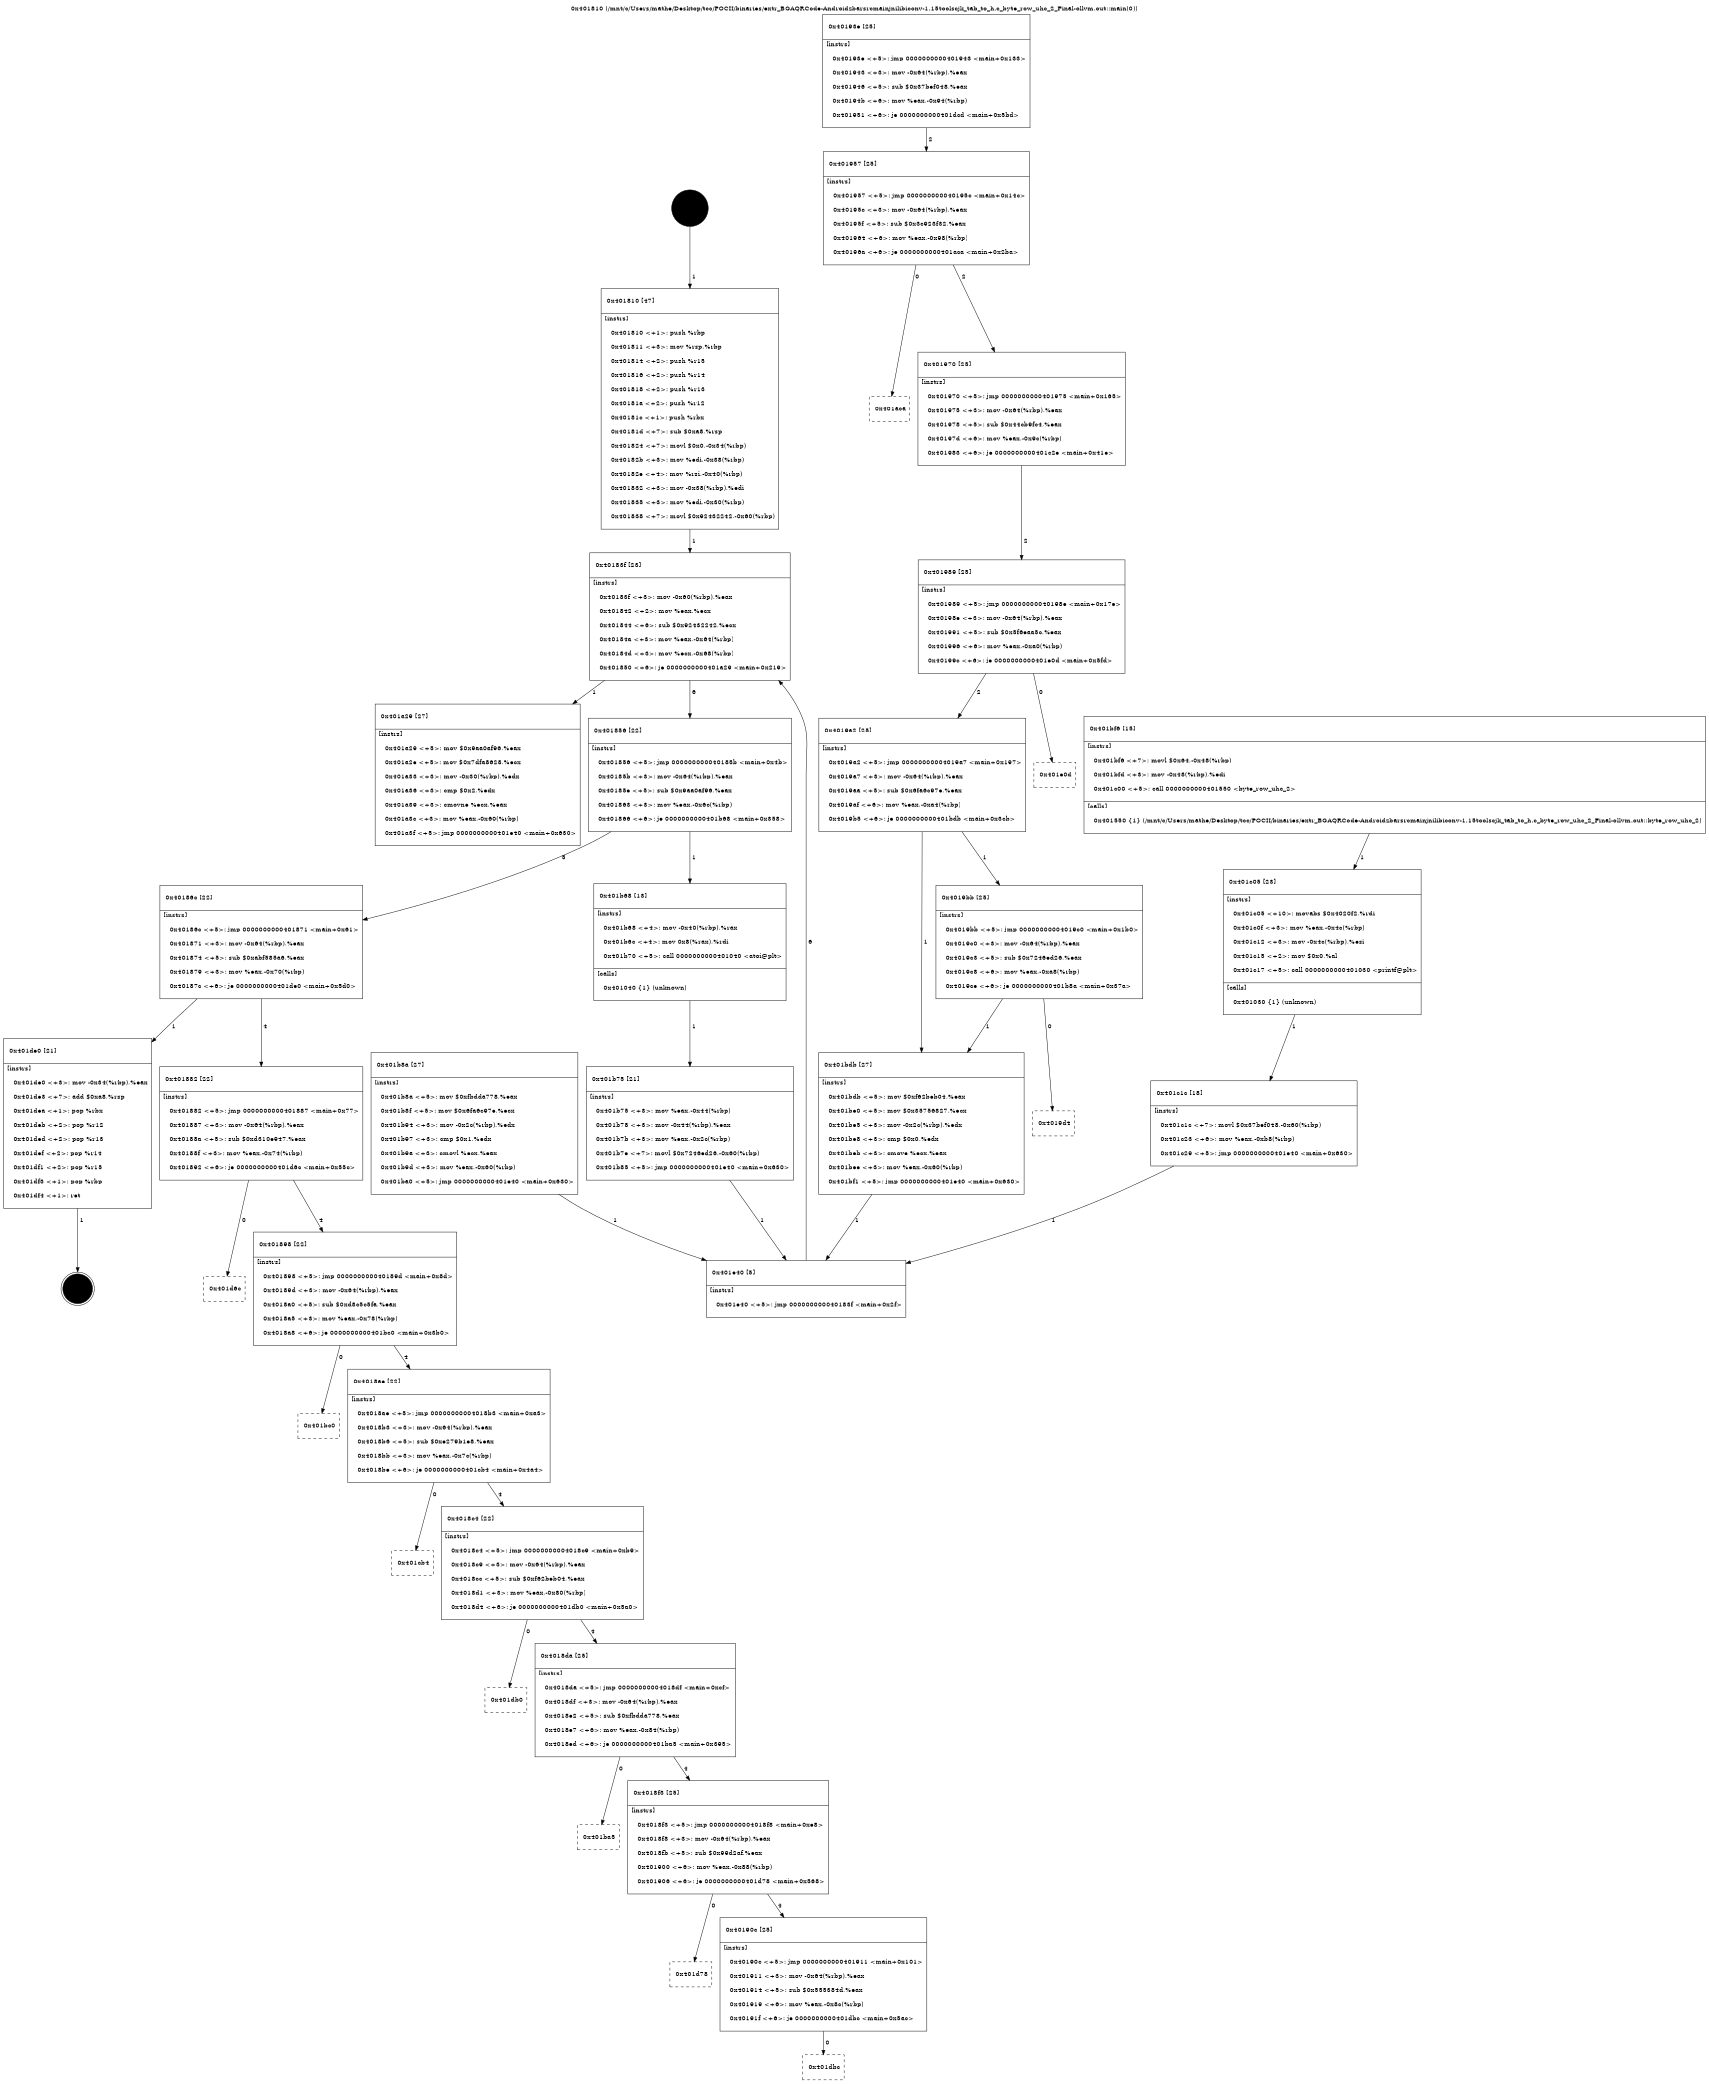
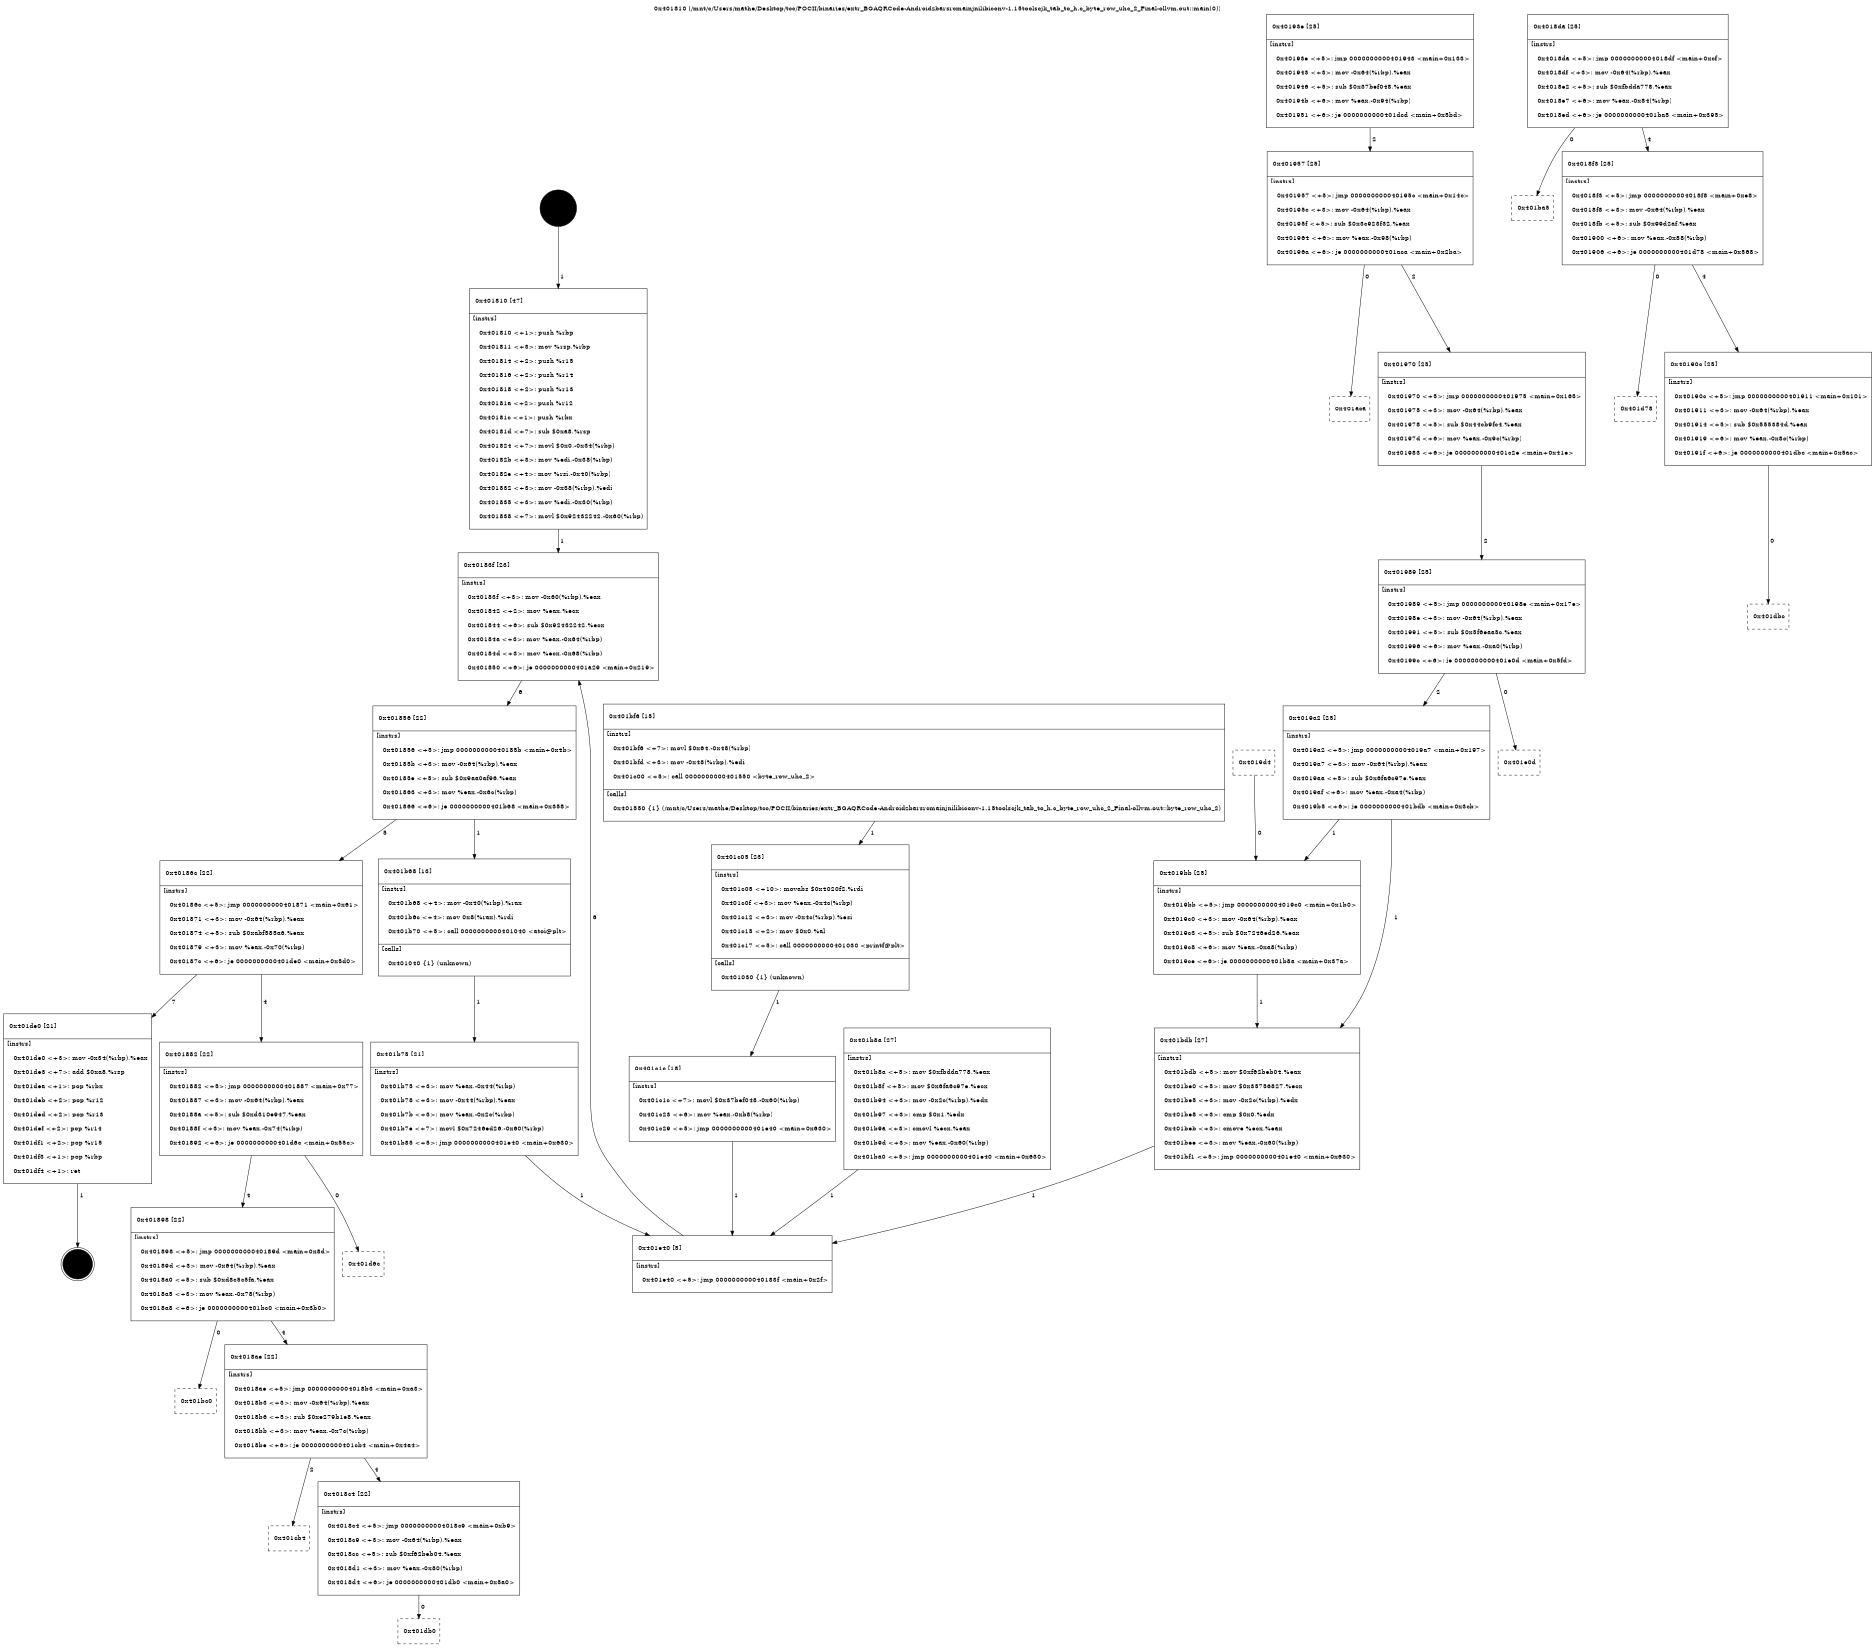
(478, 775) -> none
(173, 1027) -> (173, 1002)
(1048, 1053) -> (1255, 816)
(434, 1494) -> (311, 1470)
(588, 1630) -> none
